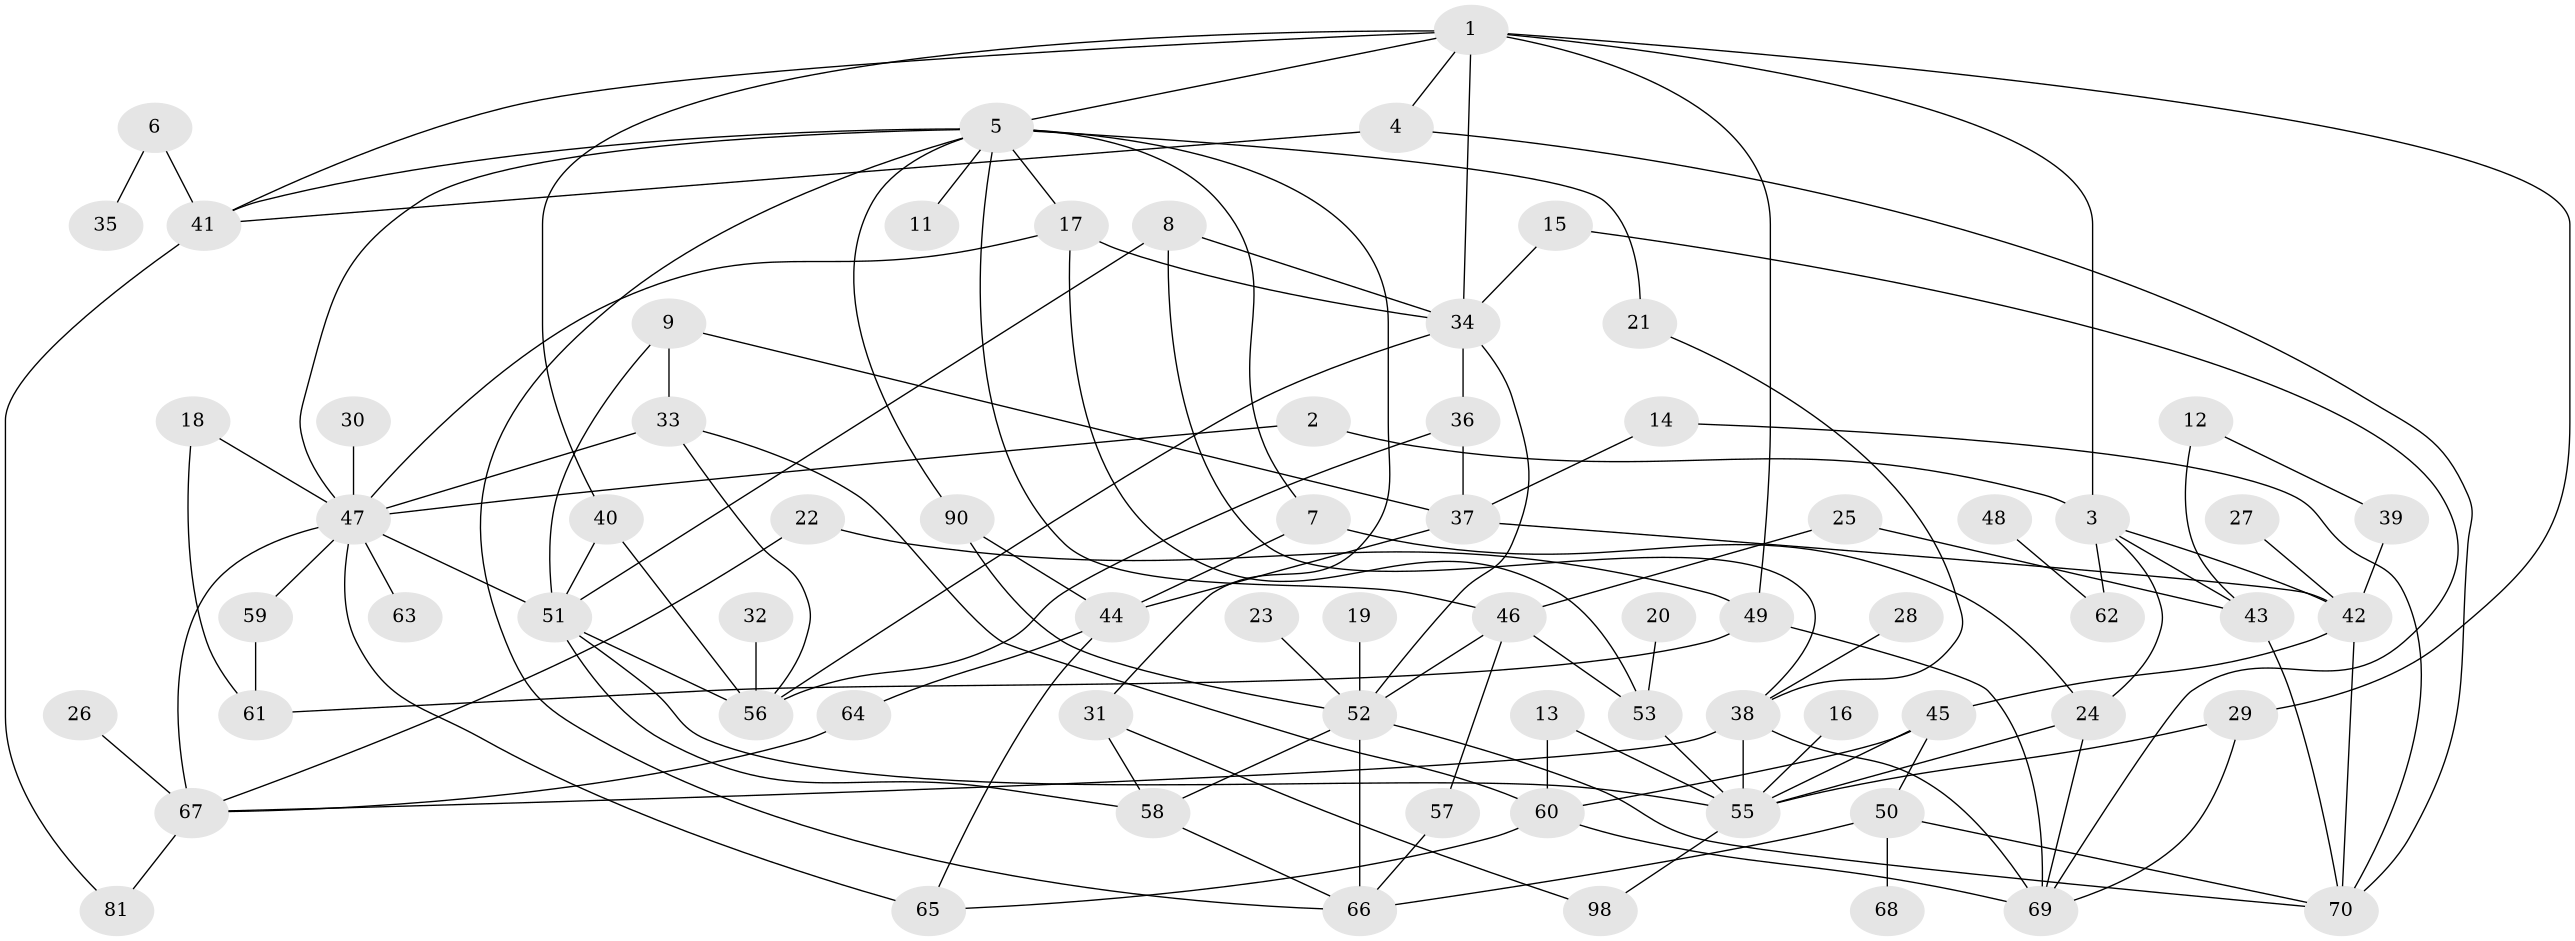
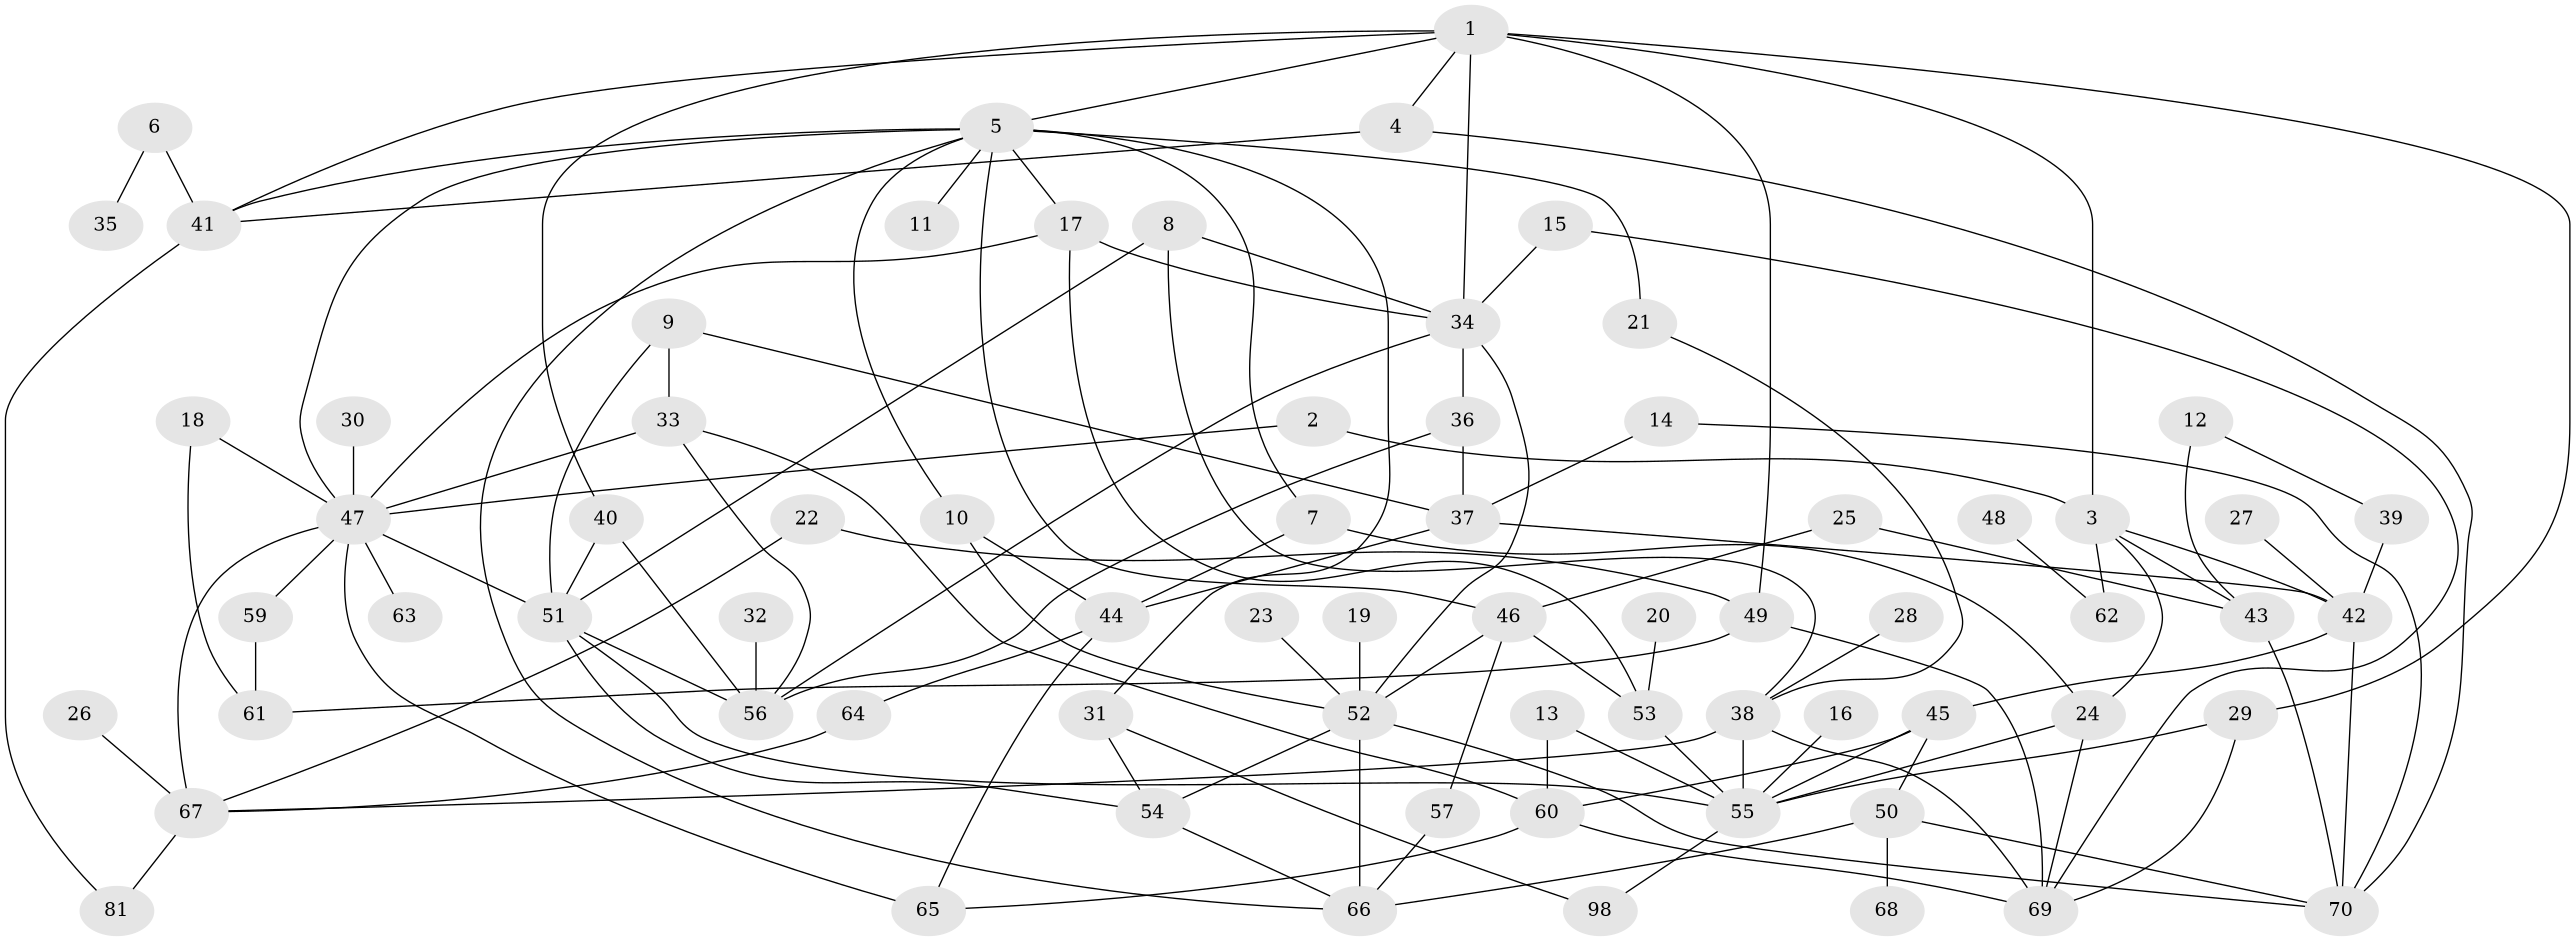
(957, 519) -> (957, 519)
(1153, 813) -> (1153, 813)
